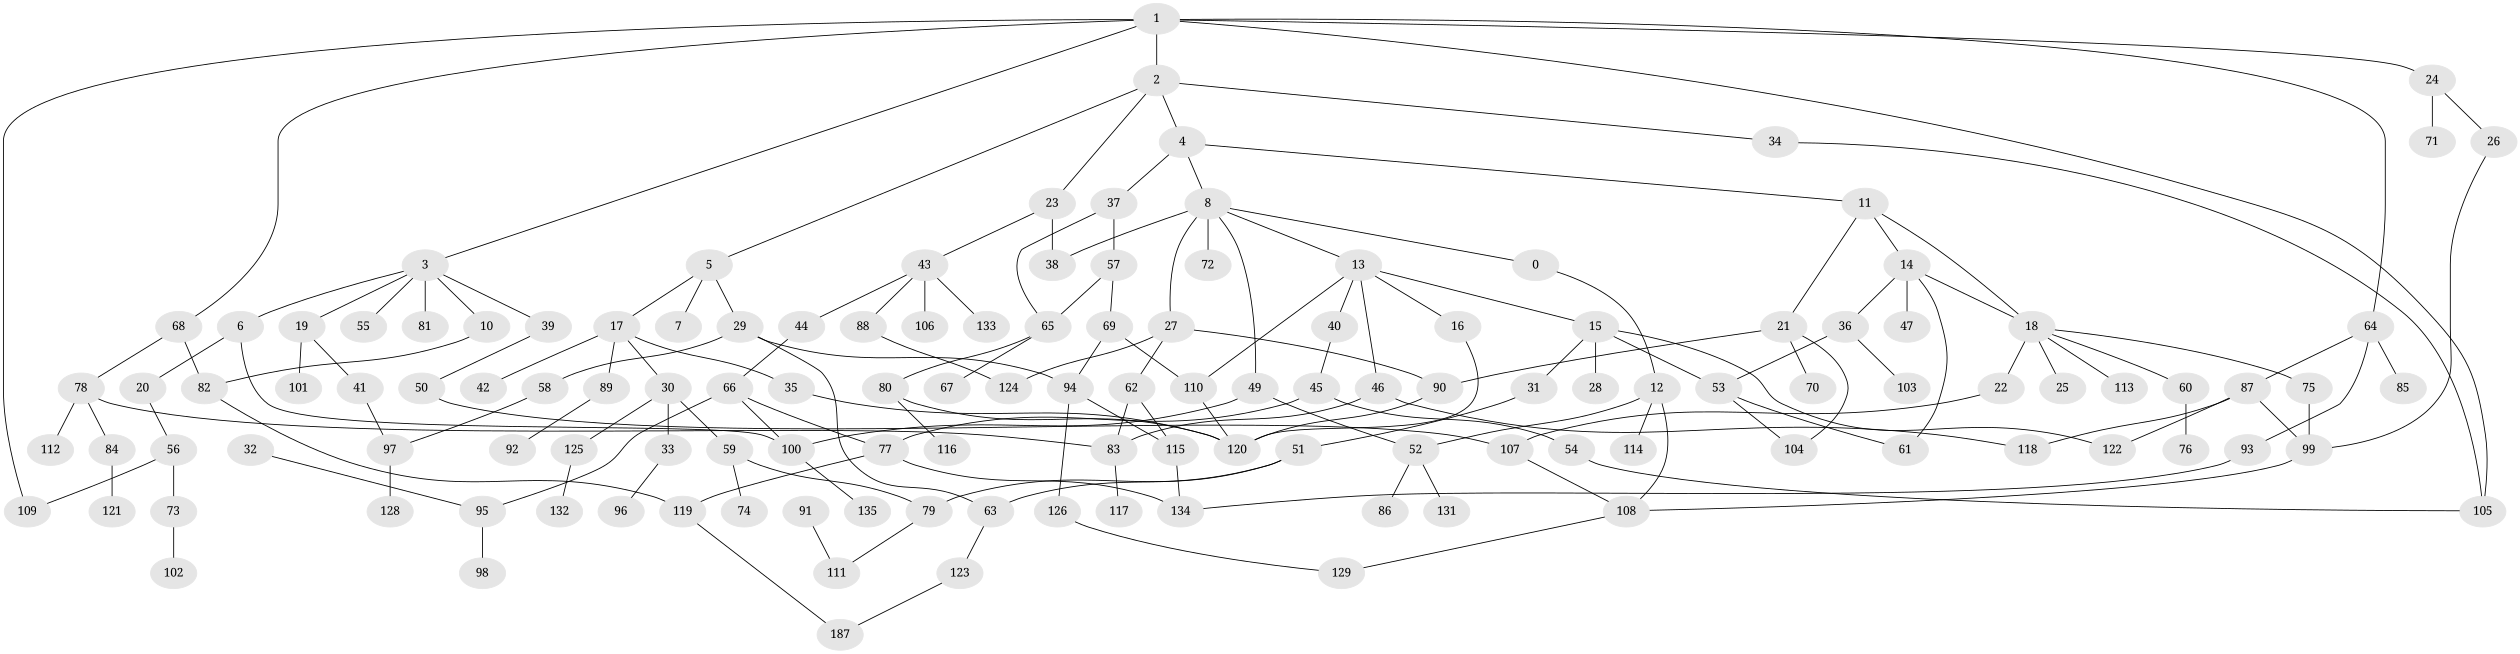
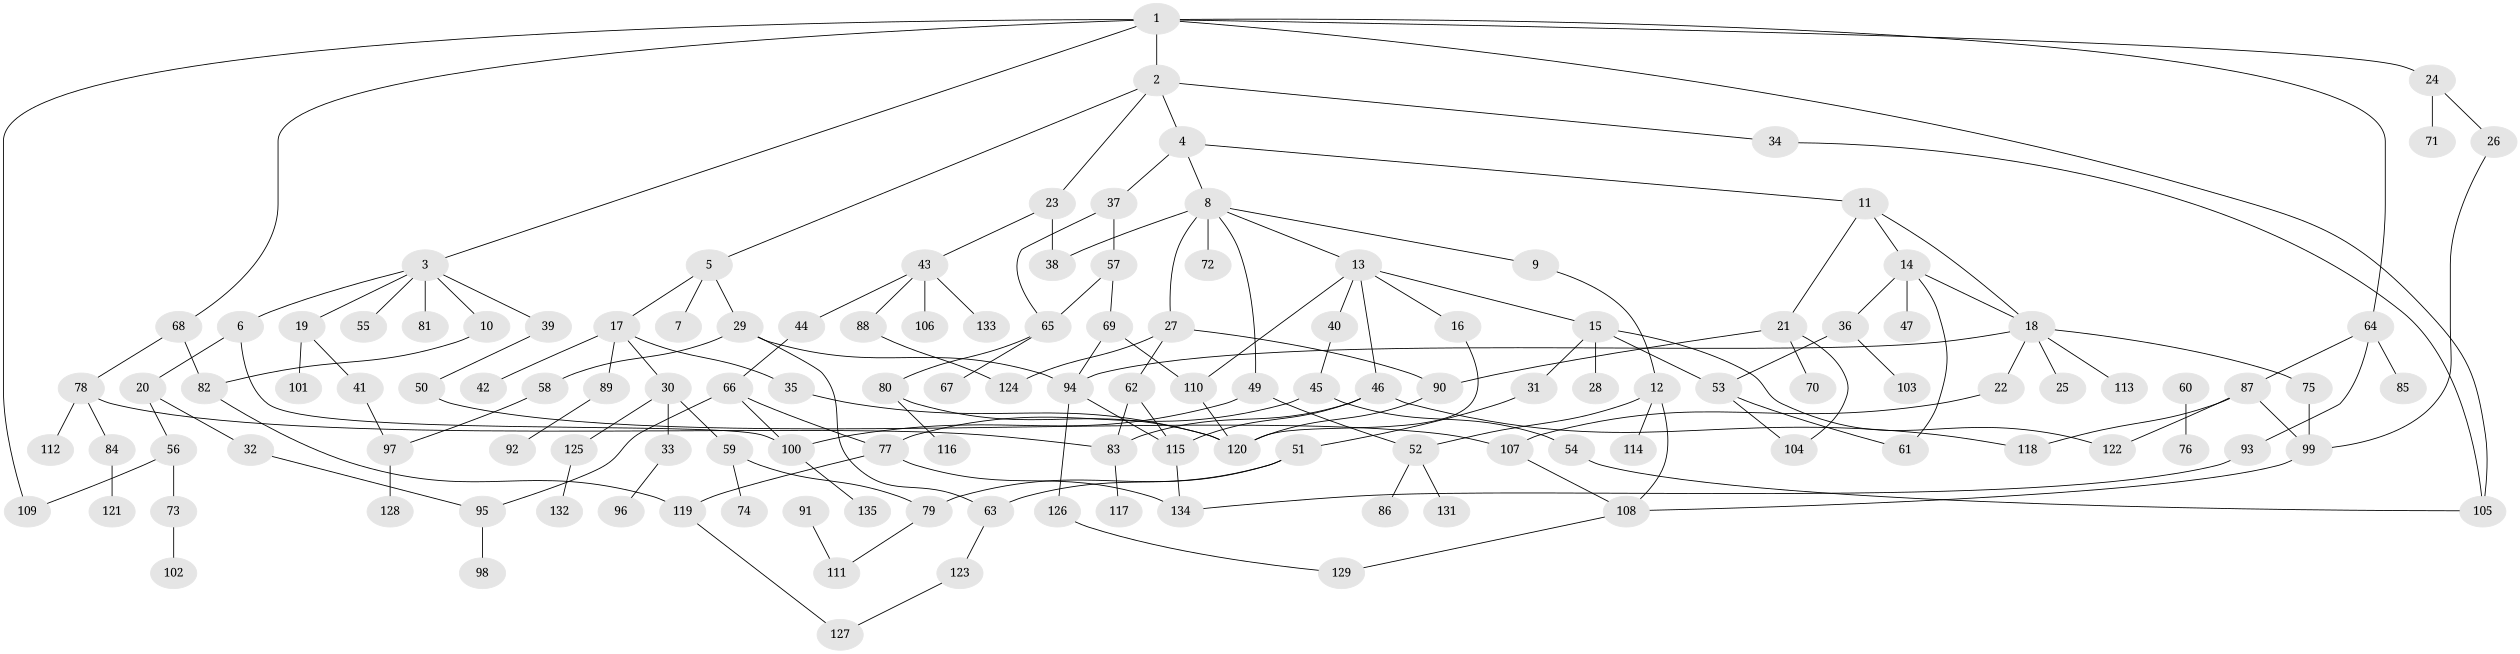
(1536, 265) -> (1536, 265)
(2110, 355) -> (1548, 348)
none -> (1277, 419)
none -> (206, 424)
(840, 635) -> (840, 635)
